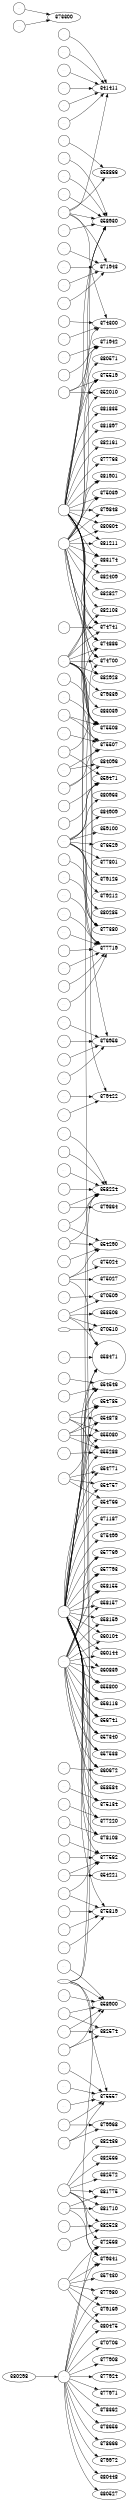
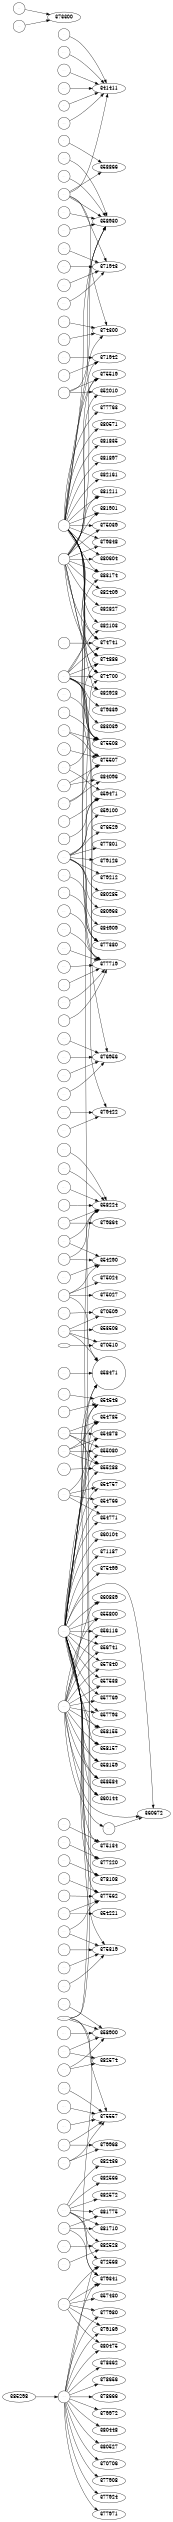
(85, 1649) -> (72, 1773)
none -> (82, 1708)
(64, 2014) -> none
(19, 2377) -> (19, 2397)
